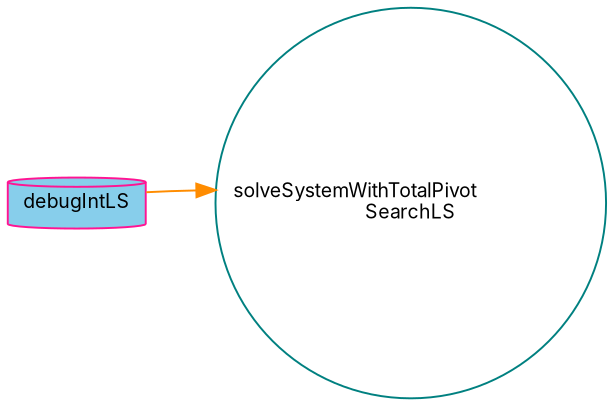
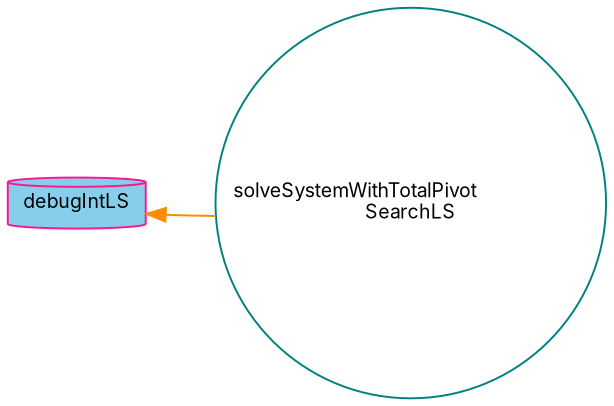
(171, 191) -> (191, 216)
